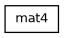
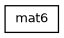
(32, 19) -> (32, 19)
